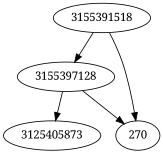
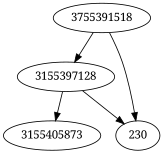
(102, 18) -> (102, 18)
(52, 136) -> (52, 136)
(138, 136) -> (138, 136)
